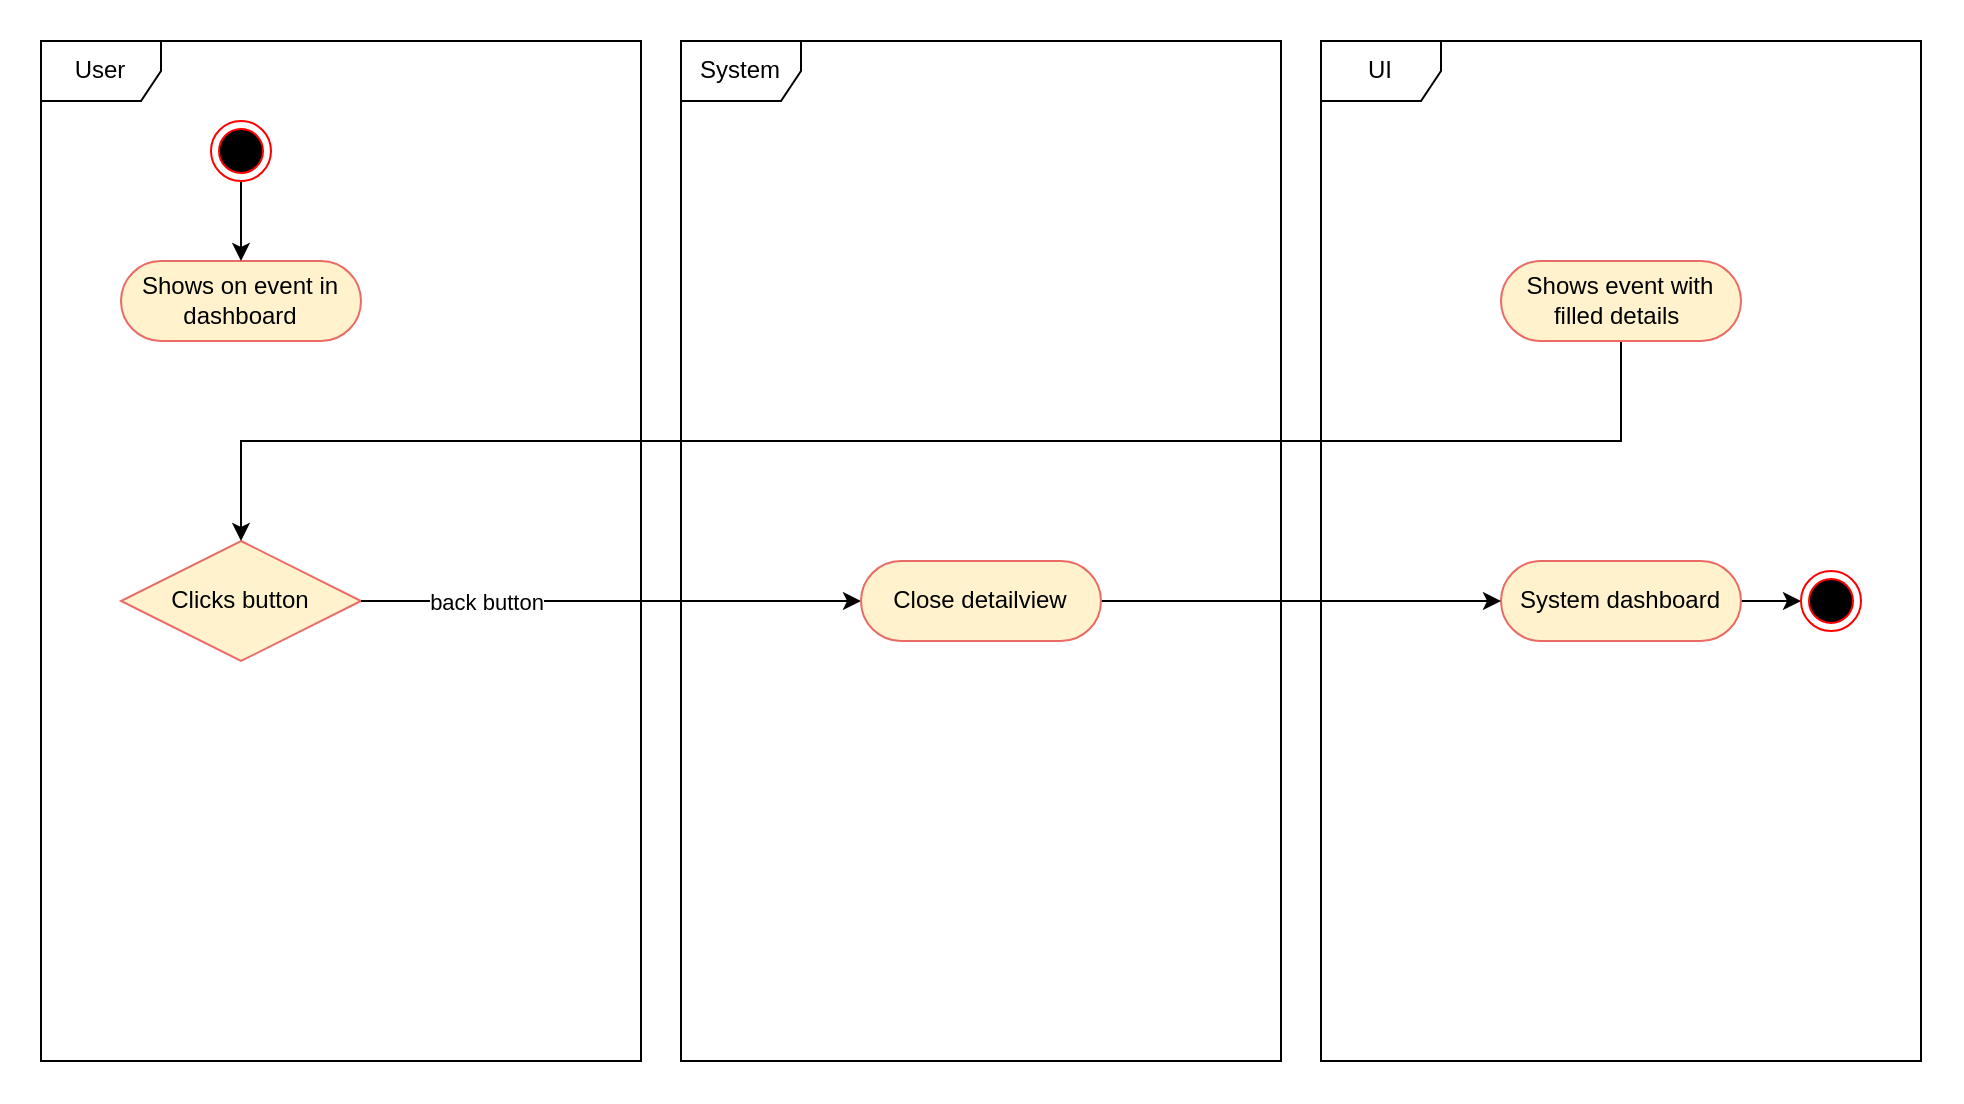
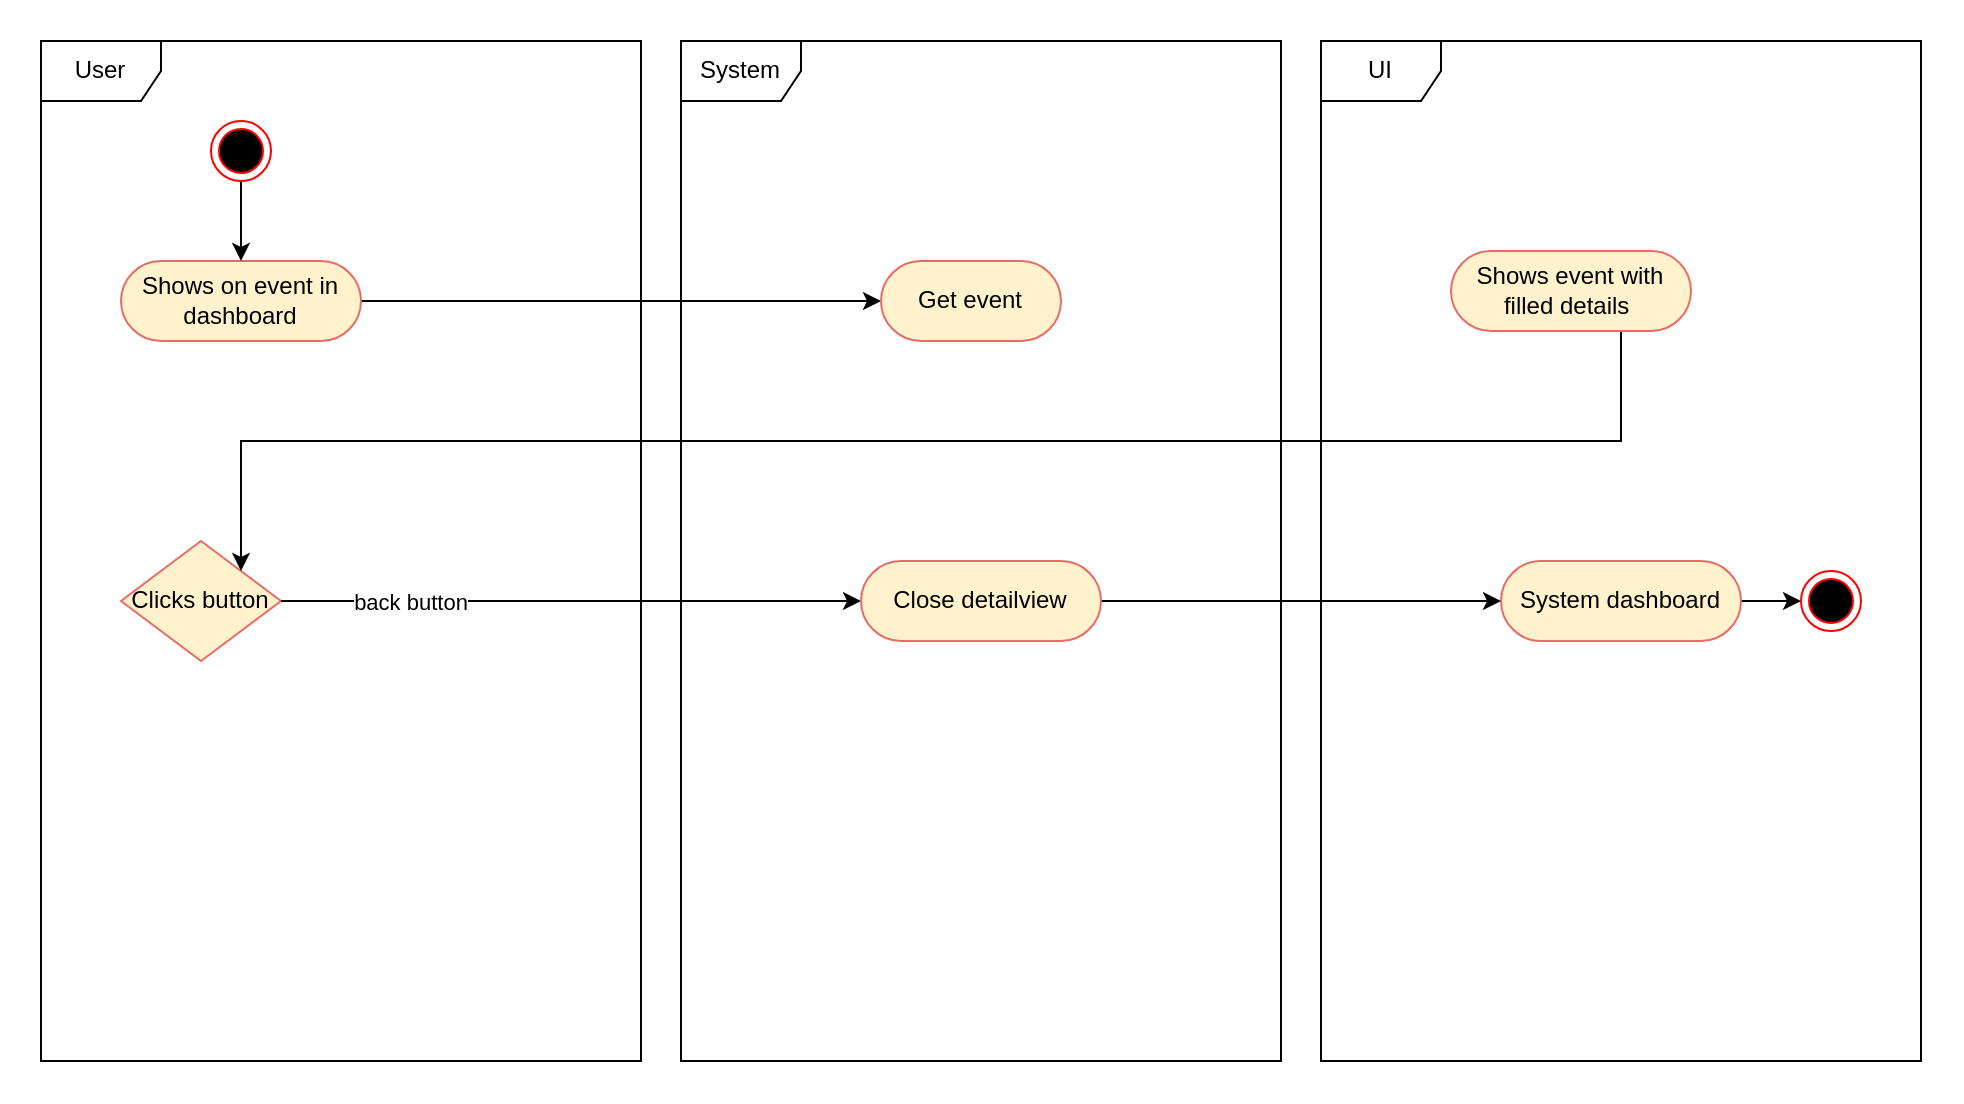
none -> (614, 301)
none -> (971, 301)
(1621, 301) -> (1571, 291)
(241, 601) -> (201, 601)
